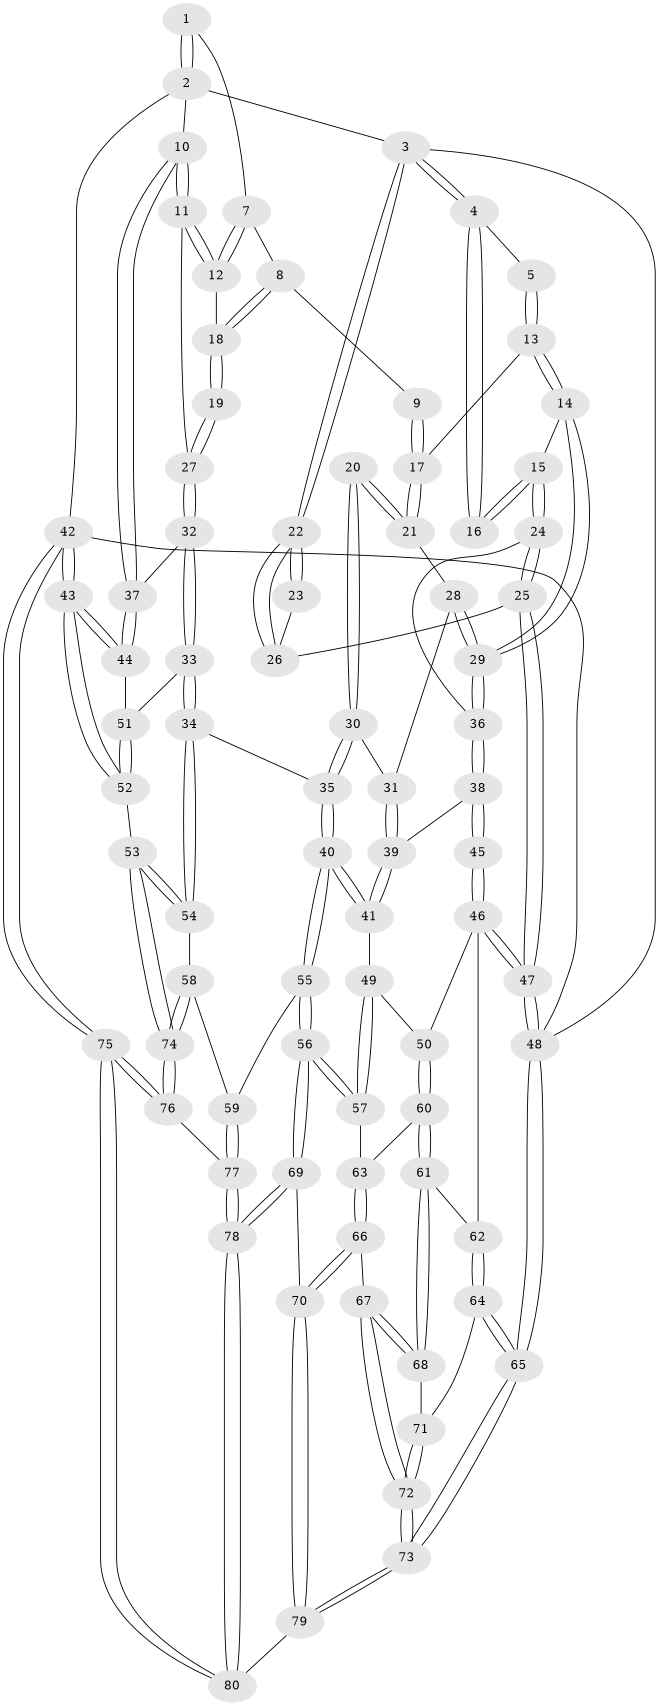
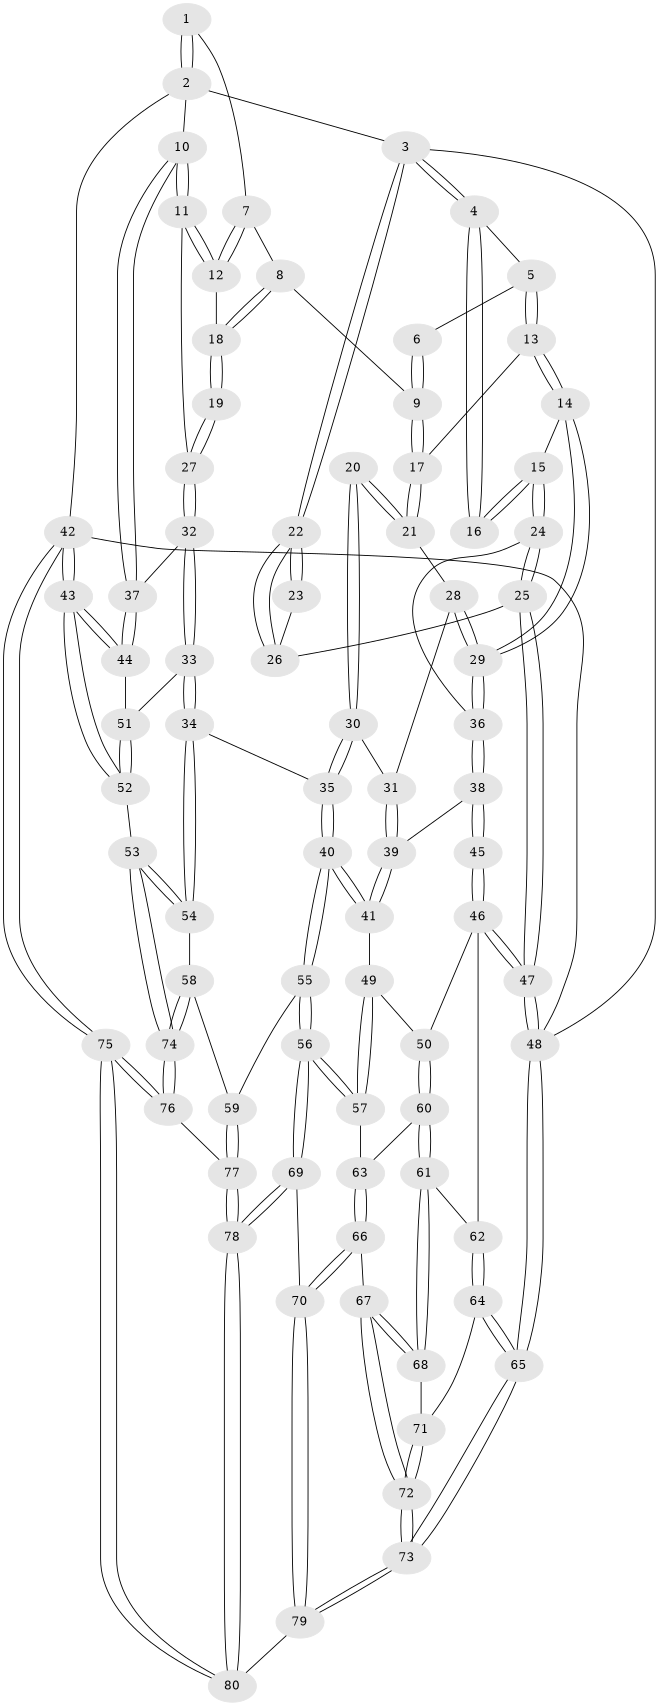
none -> (418, 340)
